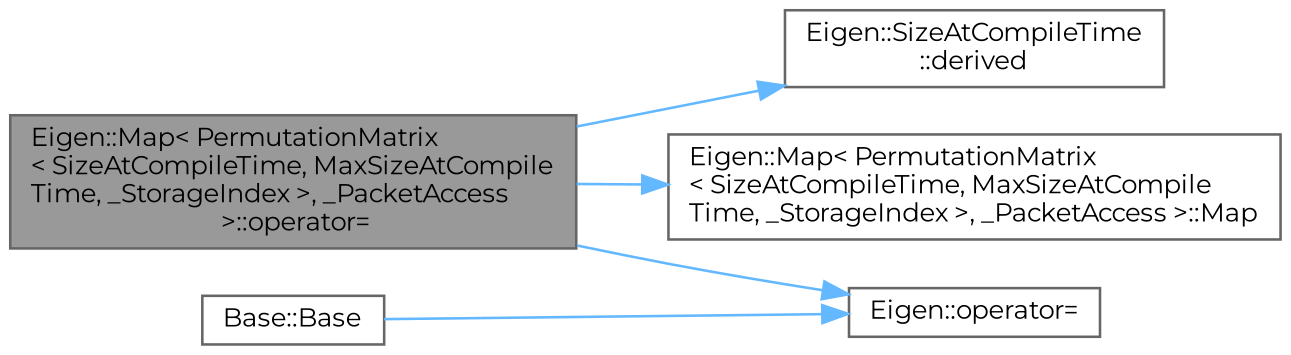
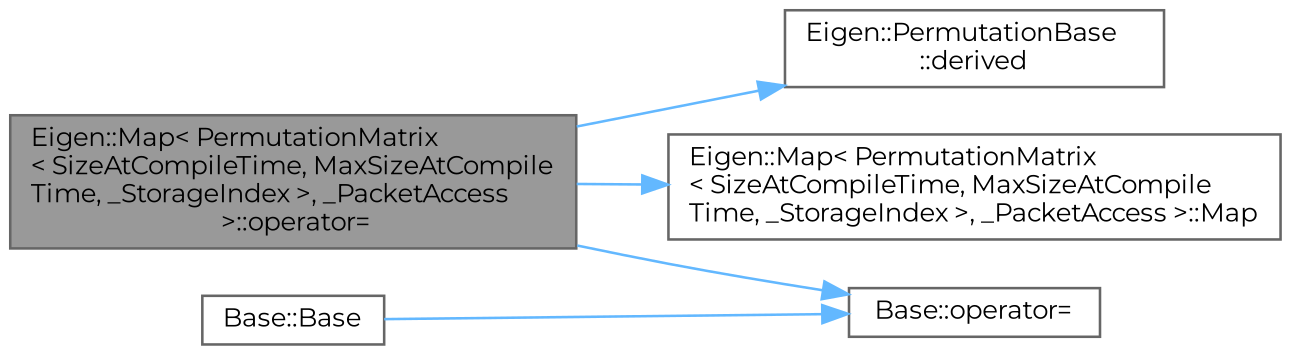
(975, 49) -> (975, 49)
(975, 312) -> (975, 312)
